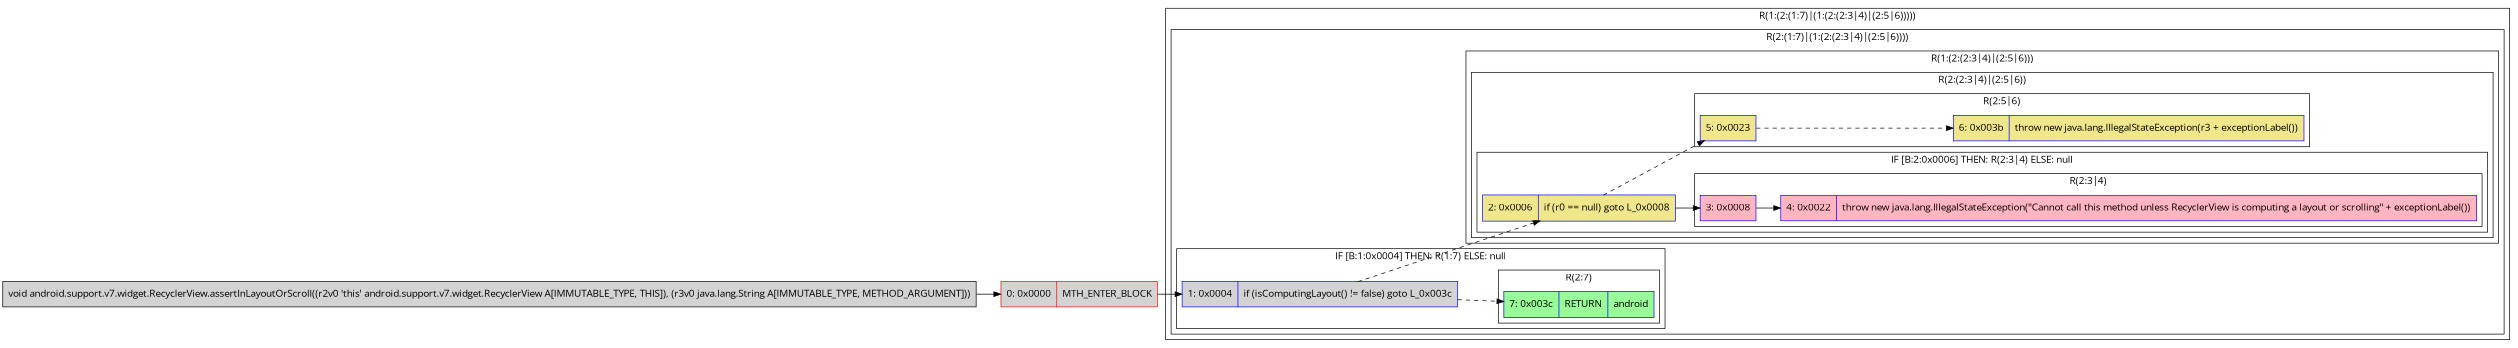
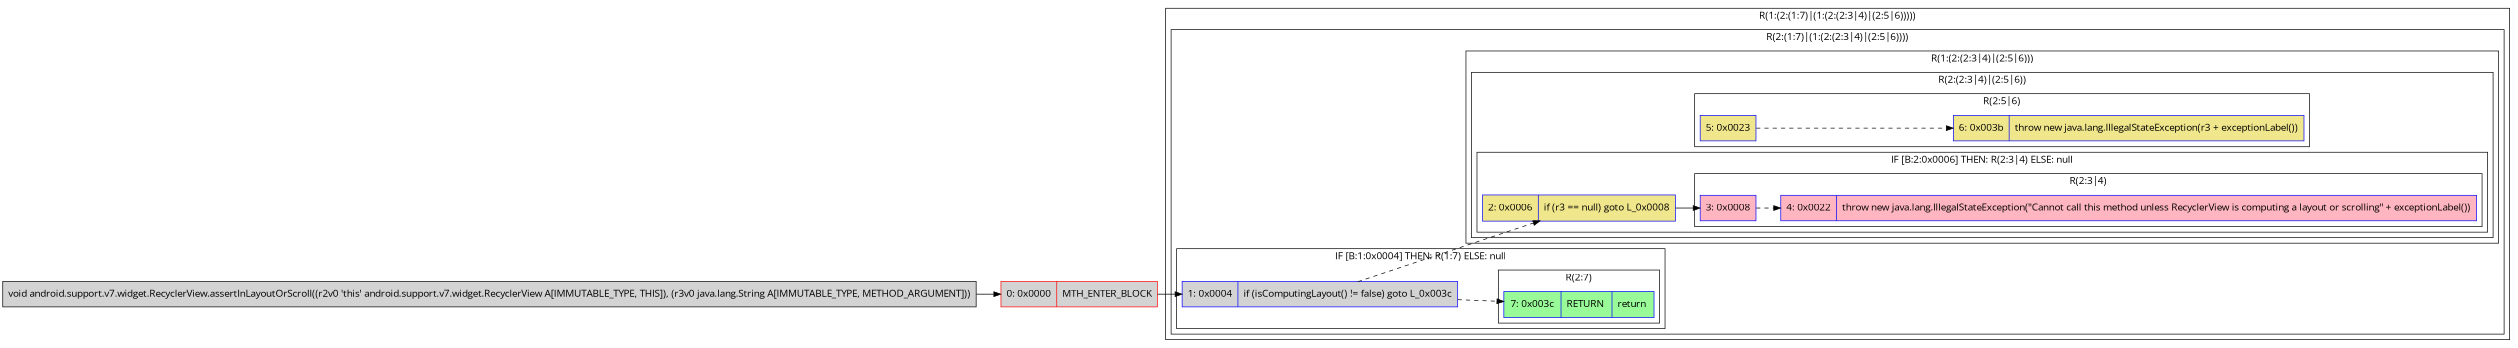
(1651, 170) -> none
(1607, 208) -> (1607, 208)
(1765, 208) -> (1765, 208)
(1631, 304) -> (1632, 304)
